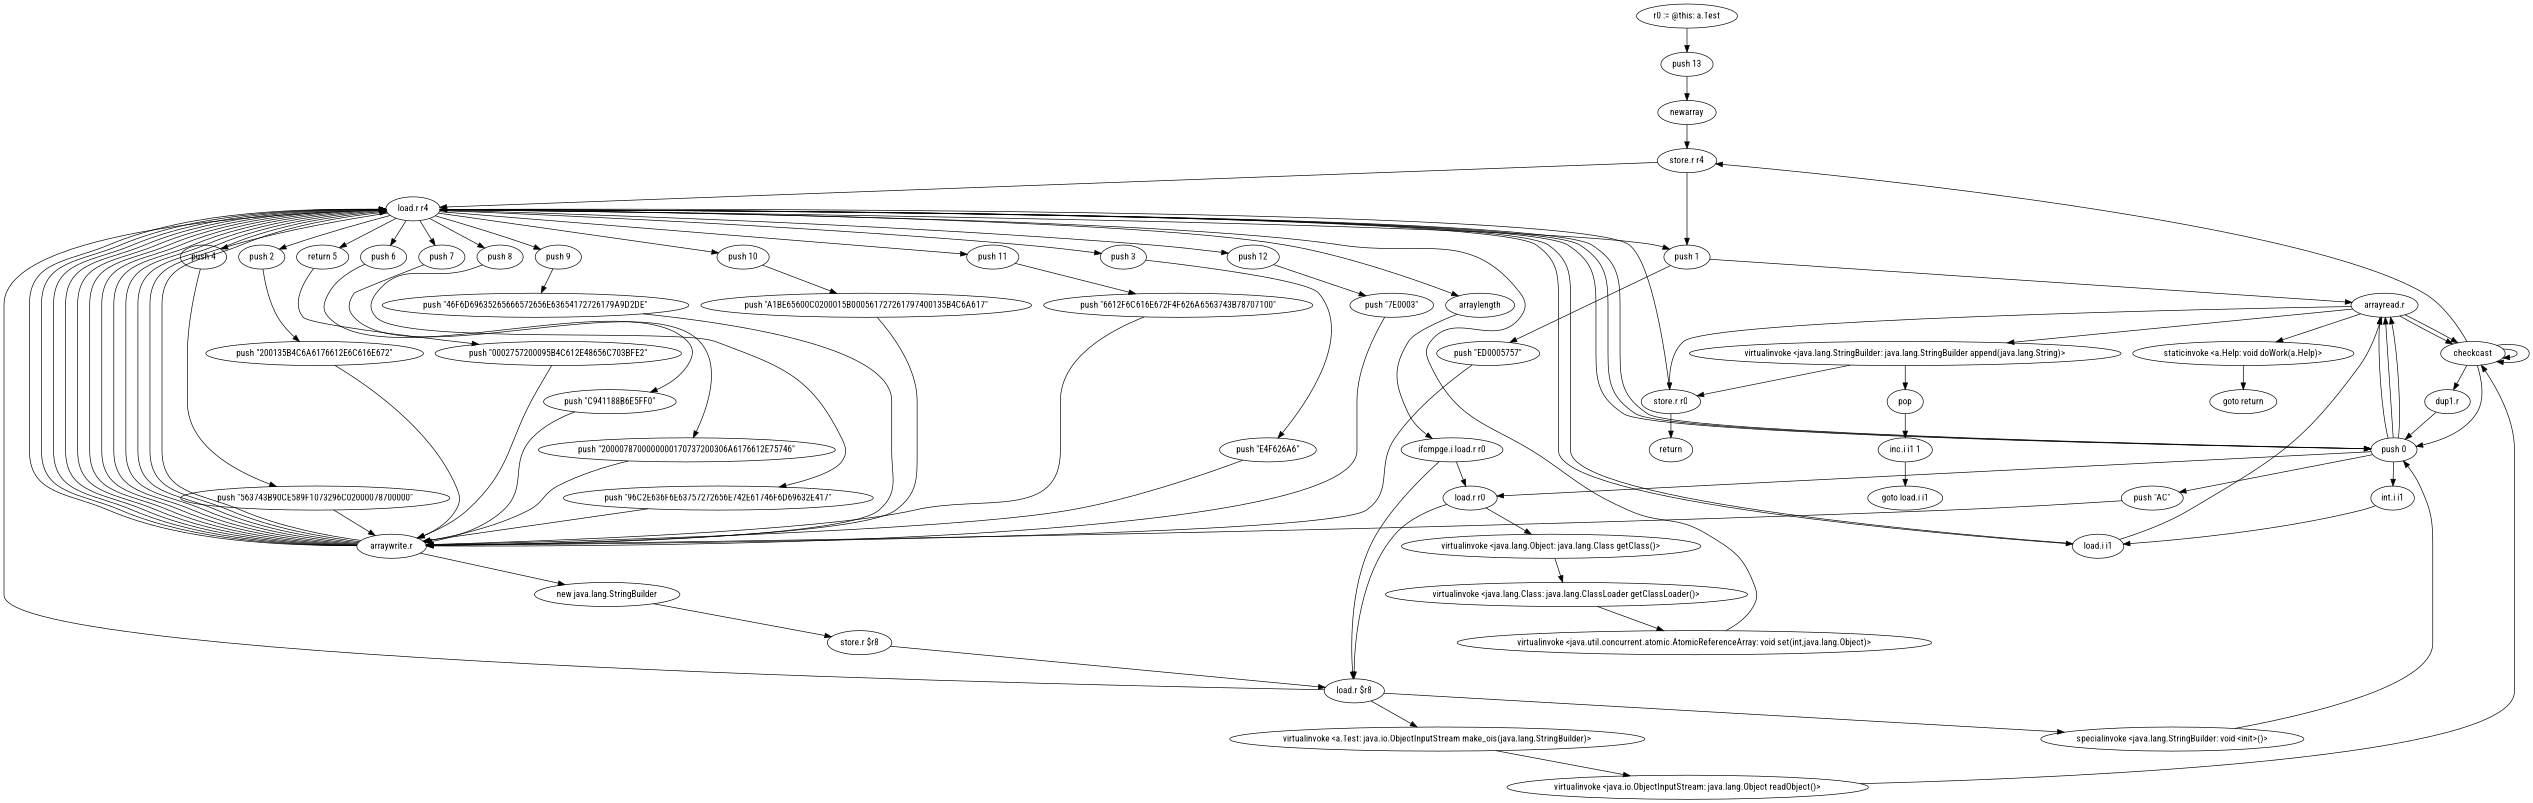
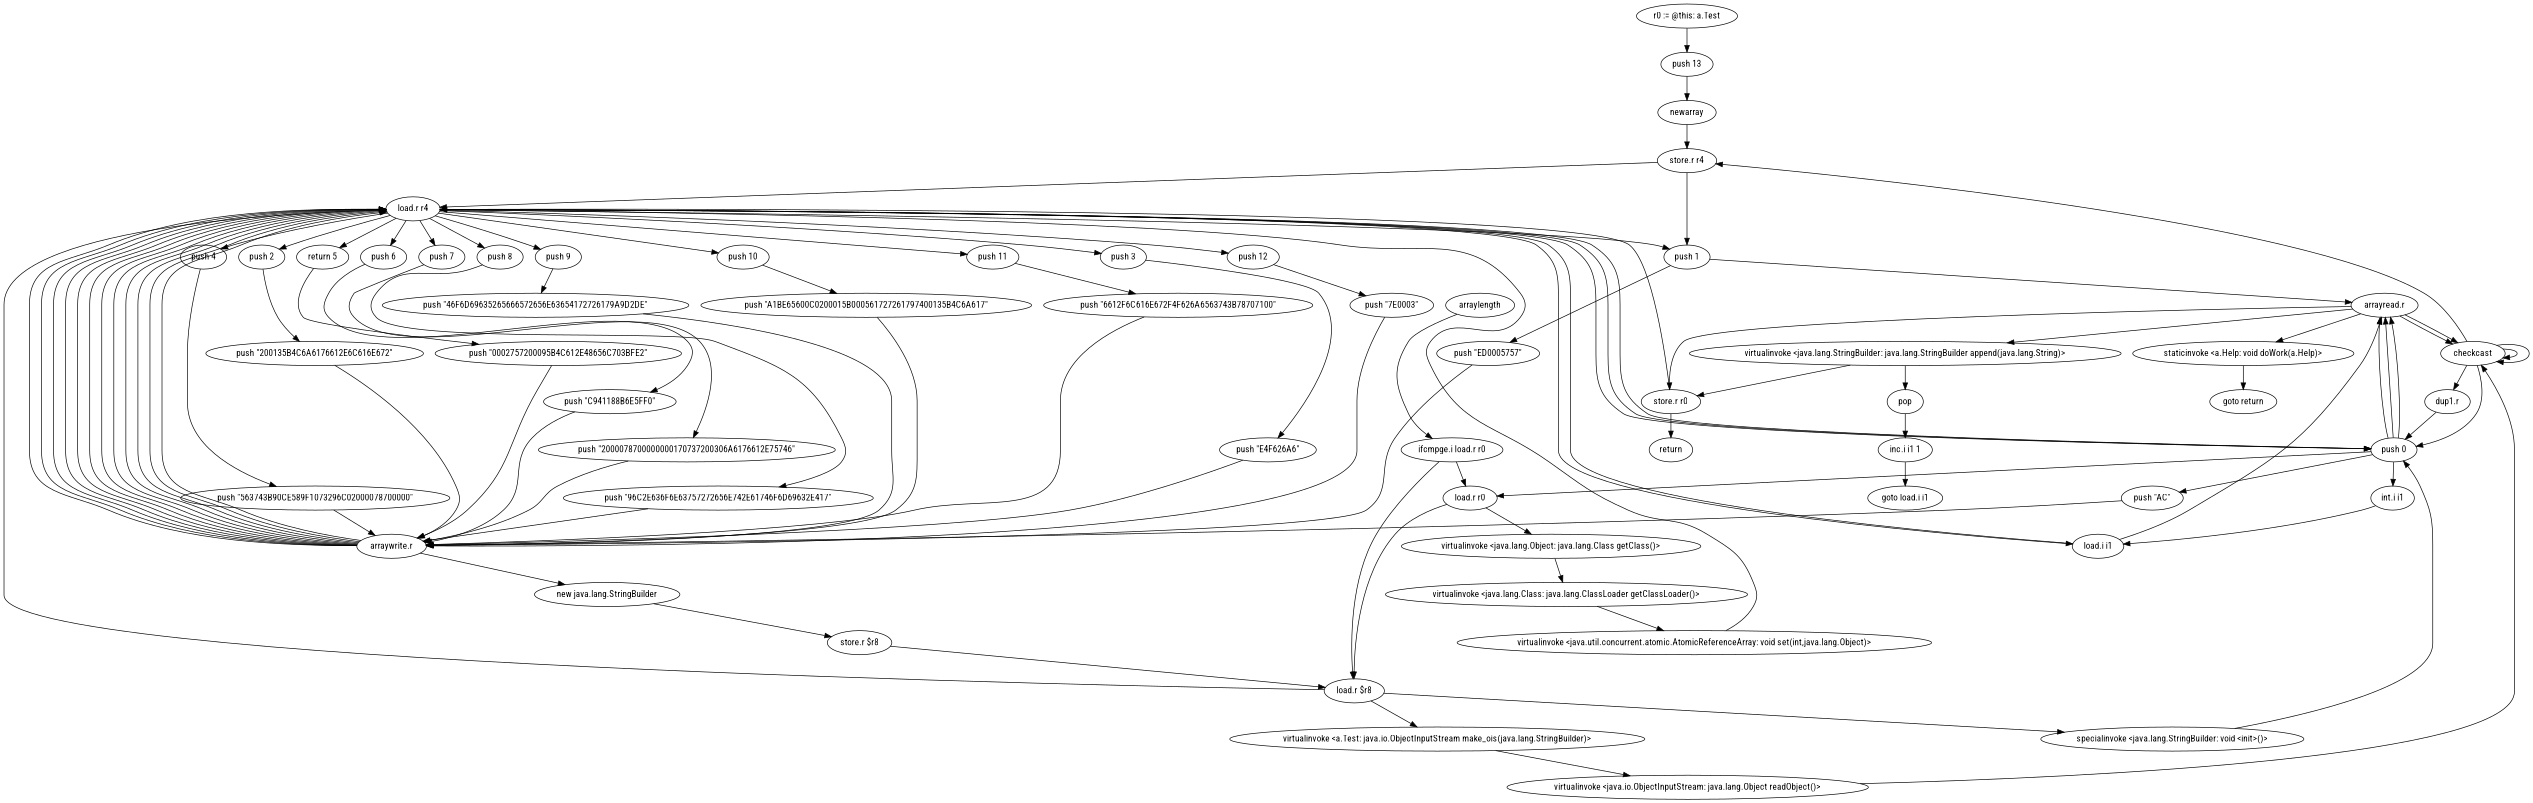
(950, 221) -> none
